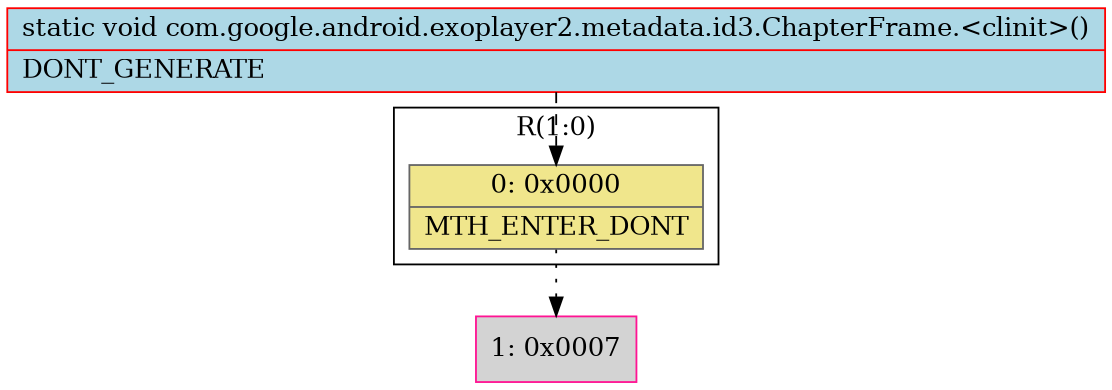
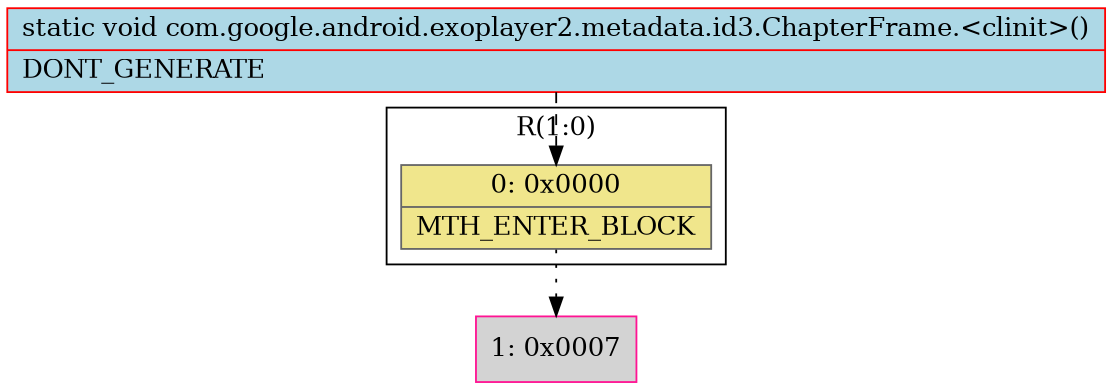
(556, 227) -> (556, 227)
